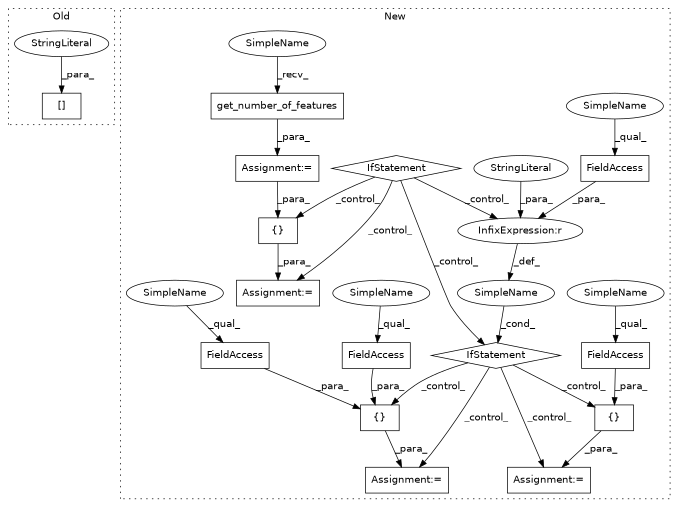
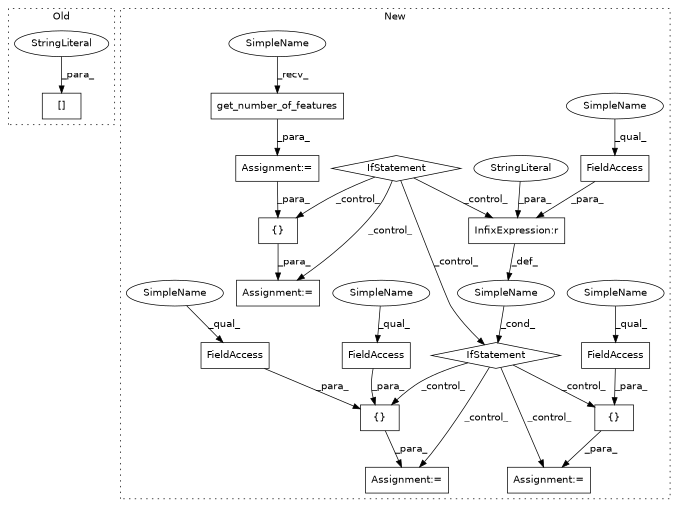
(520, 231) -> (517, 231)
